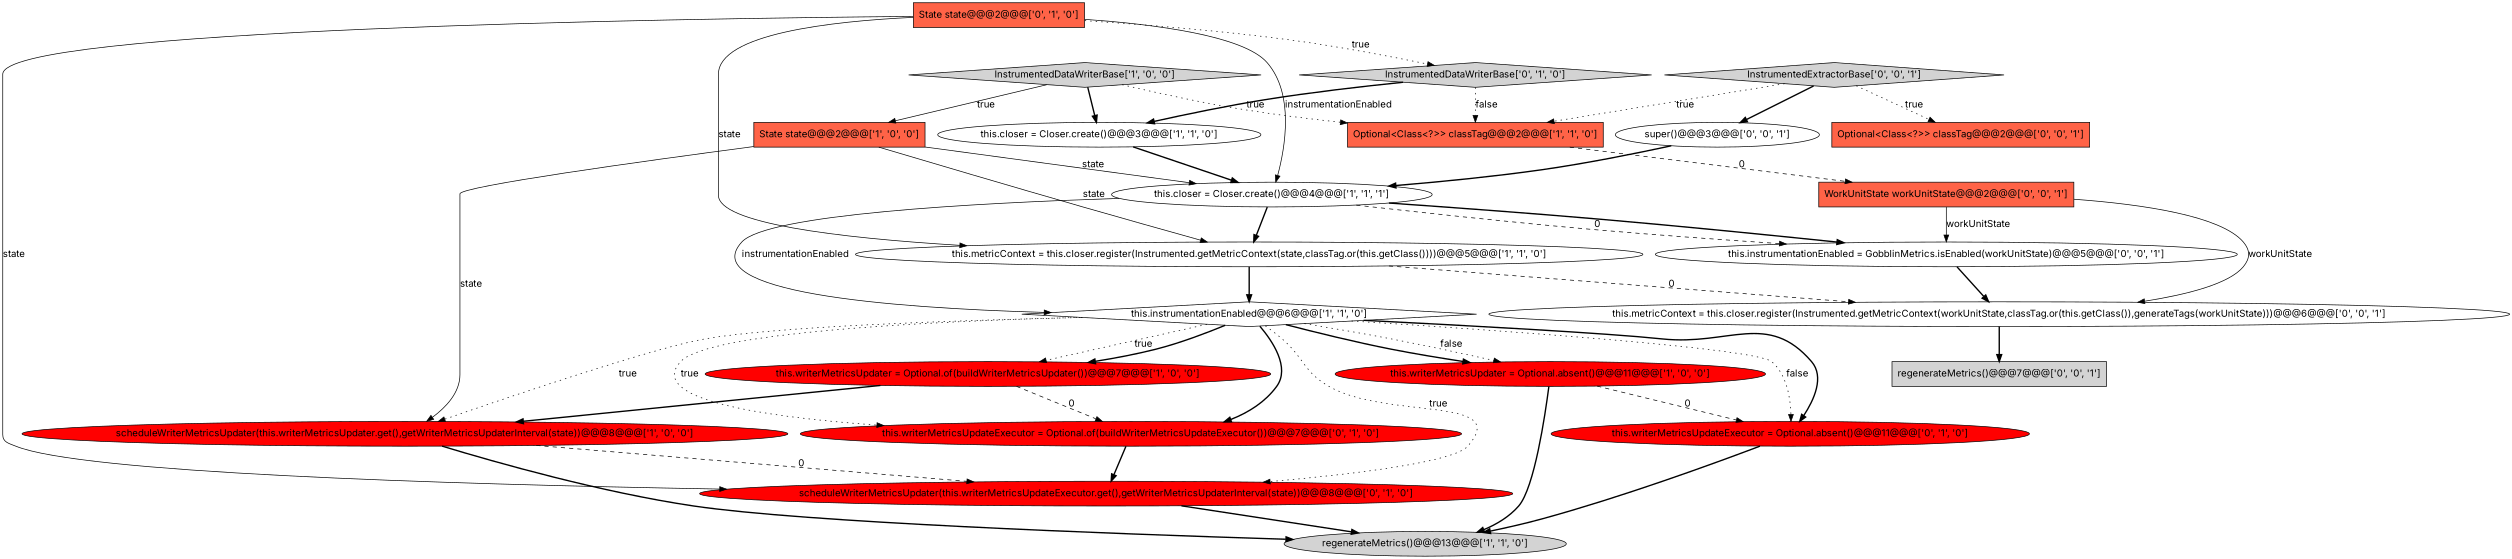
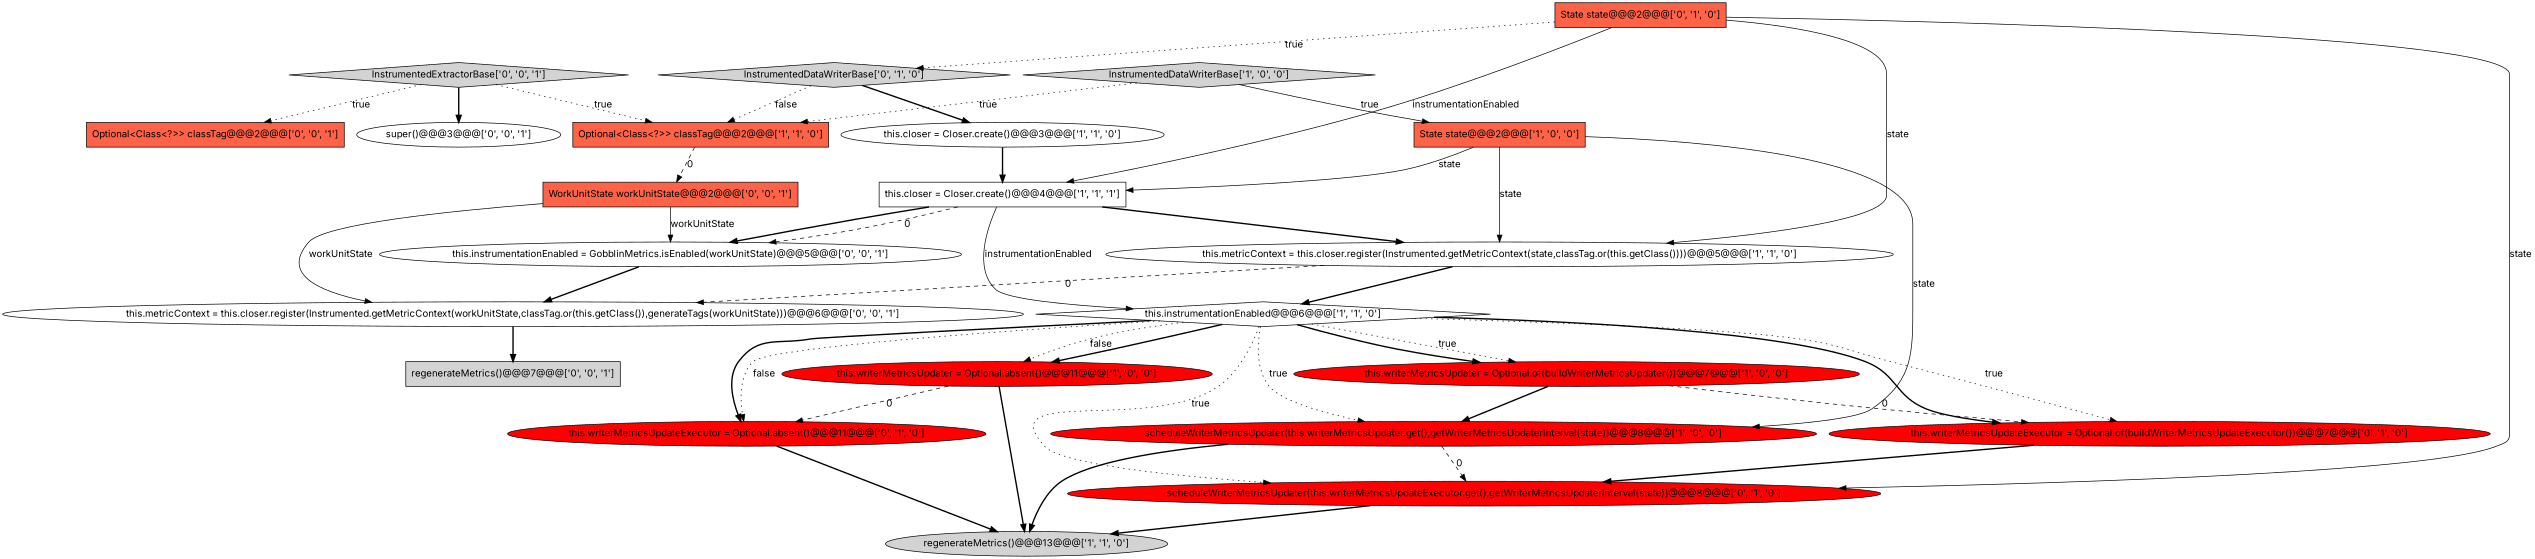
(1091, 101) -> none
(1534, 171) -> none
(1272, 195) -> (1003, 195)
